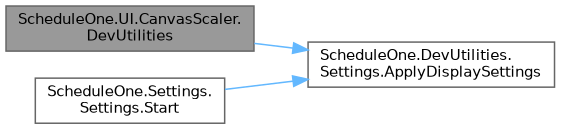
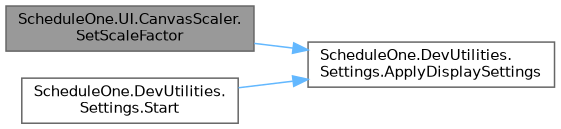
(130, 29) -> (130, 29)
(130, 101) -> (130, 101)
